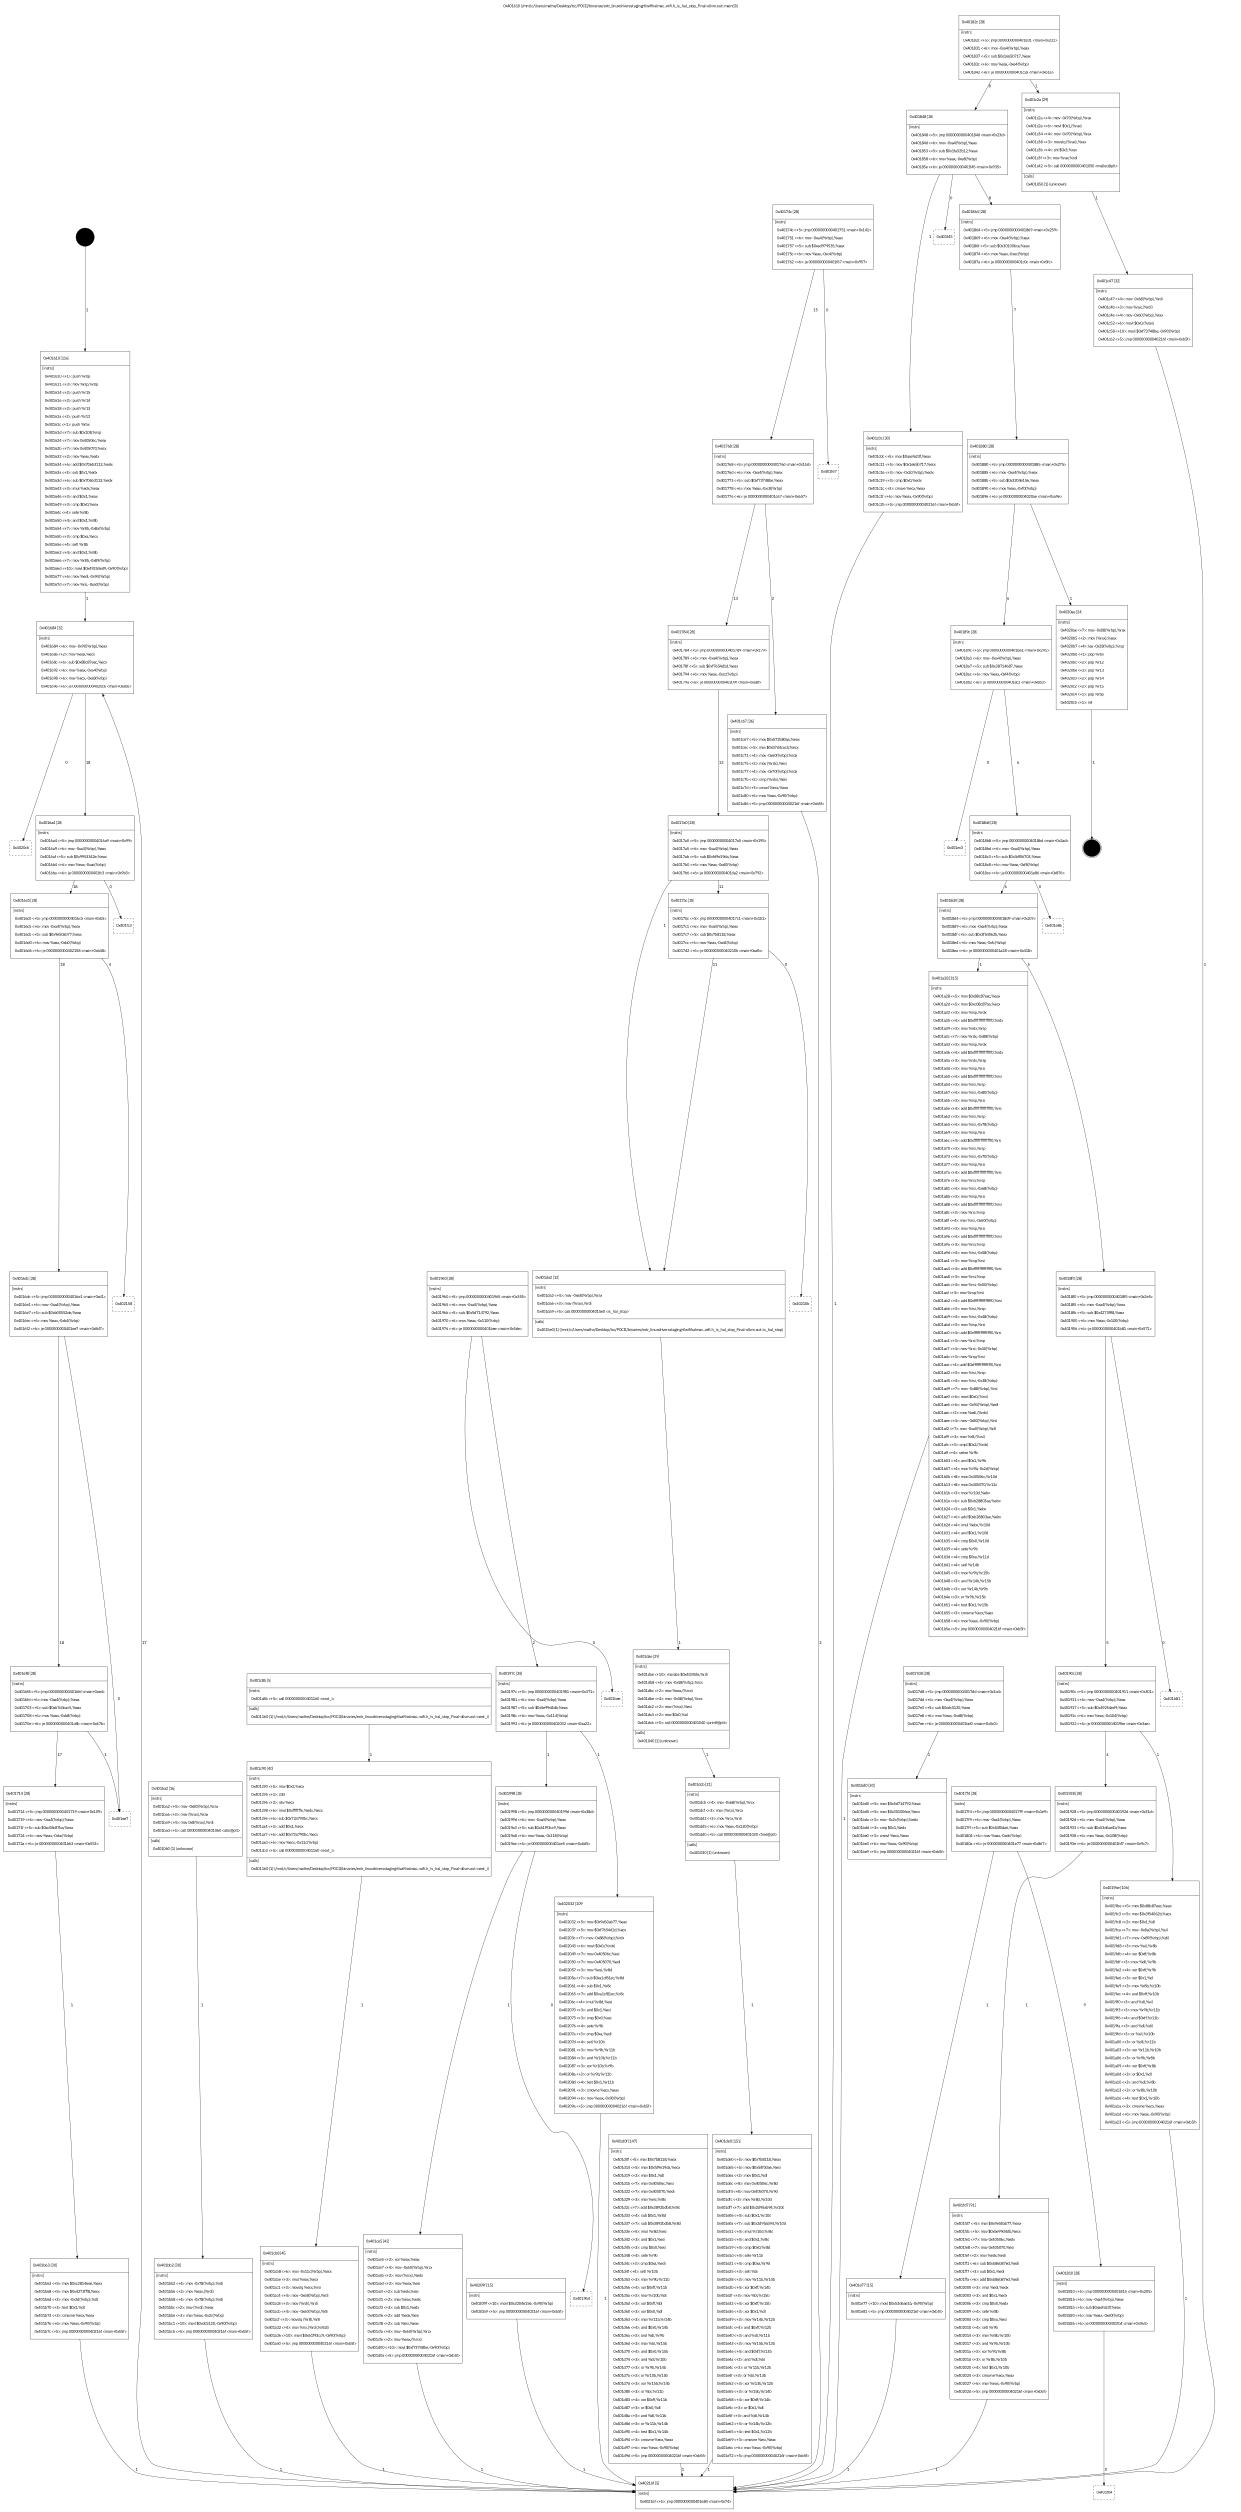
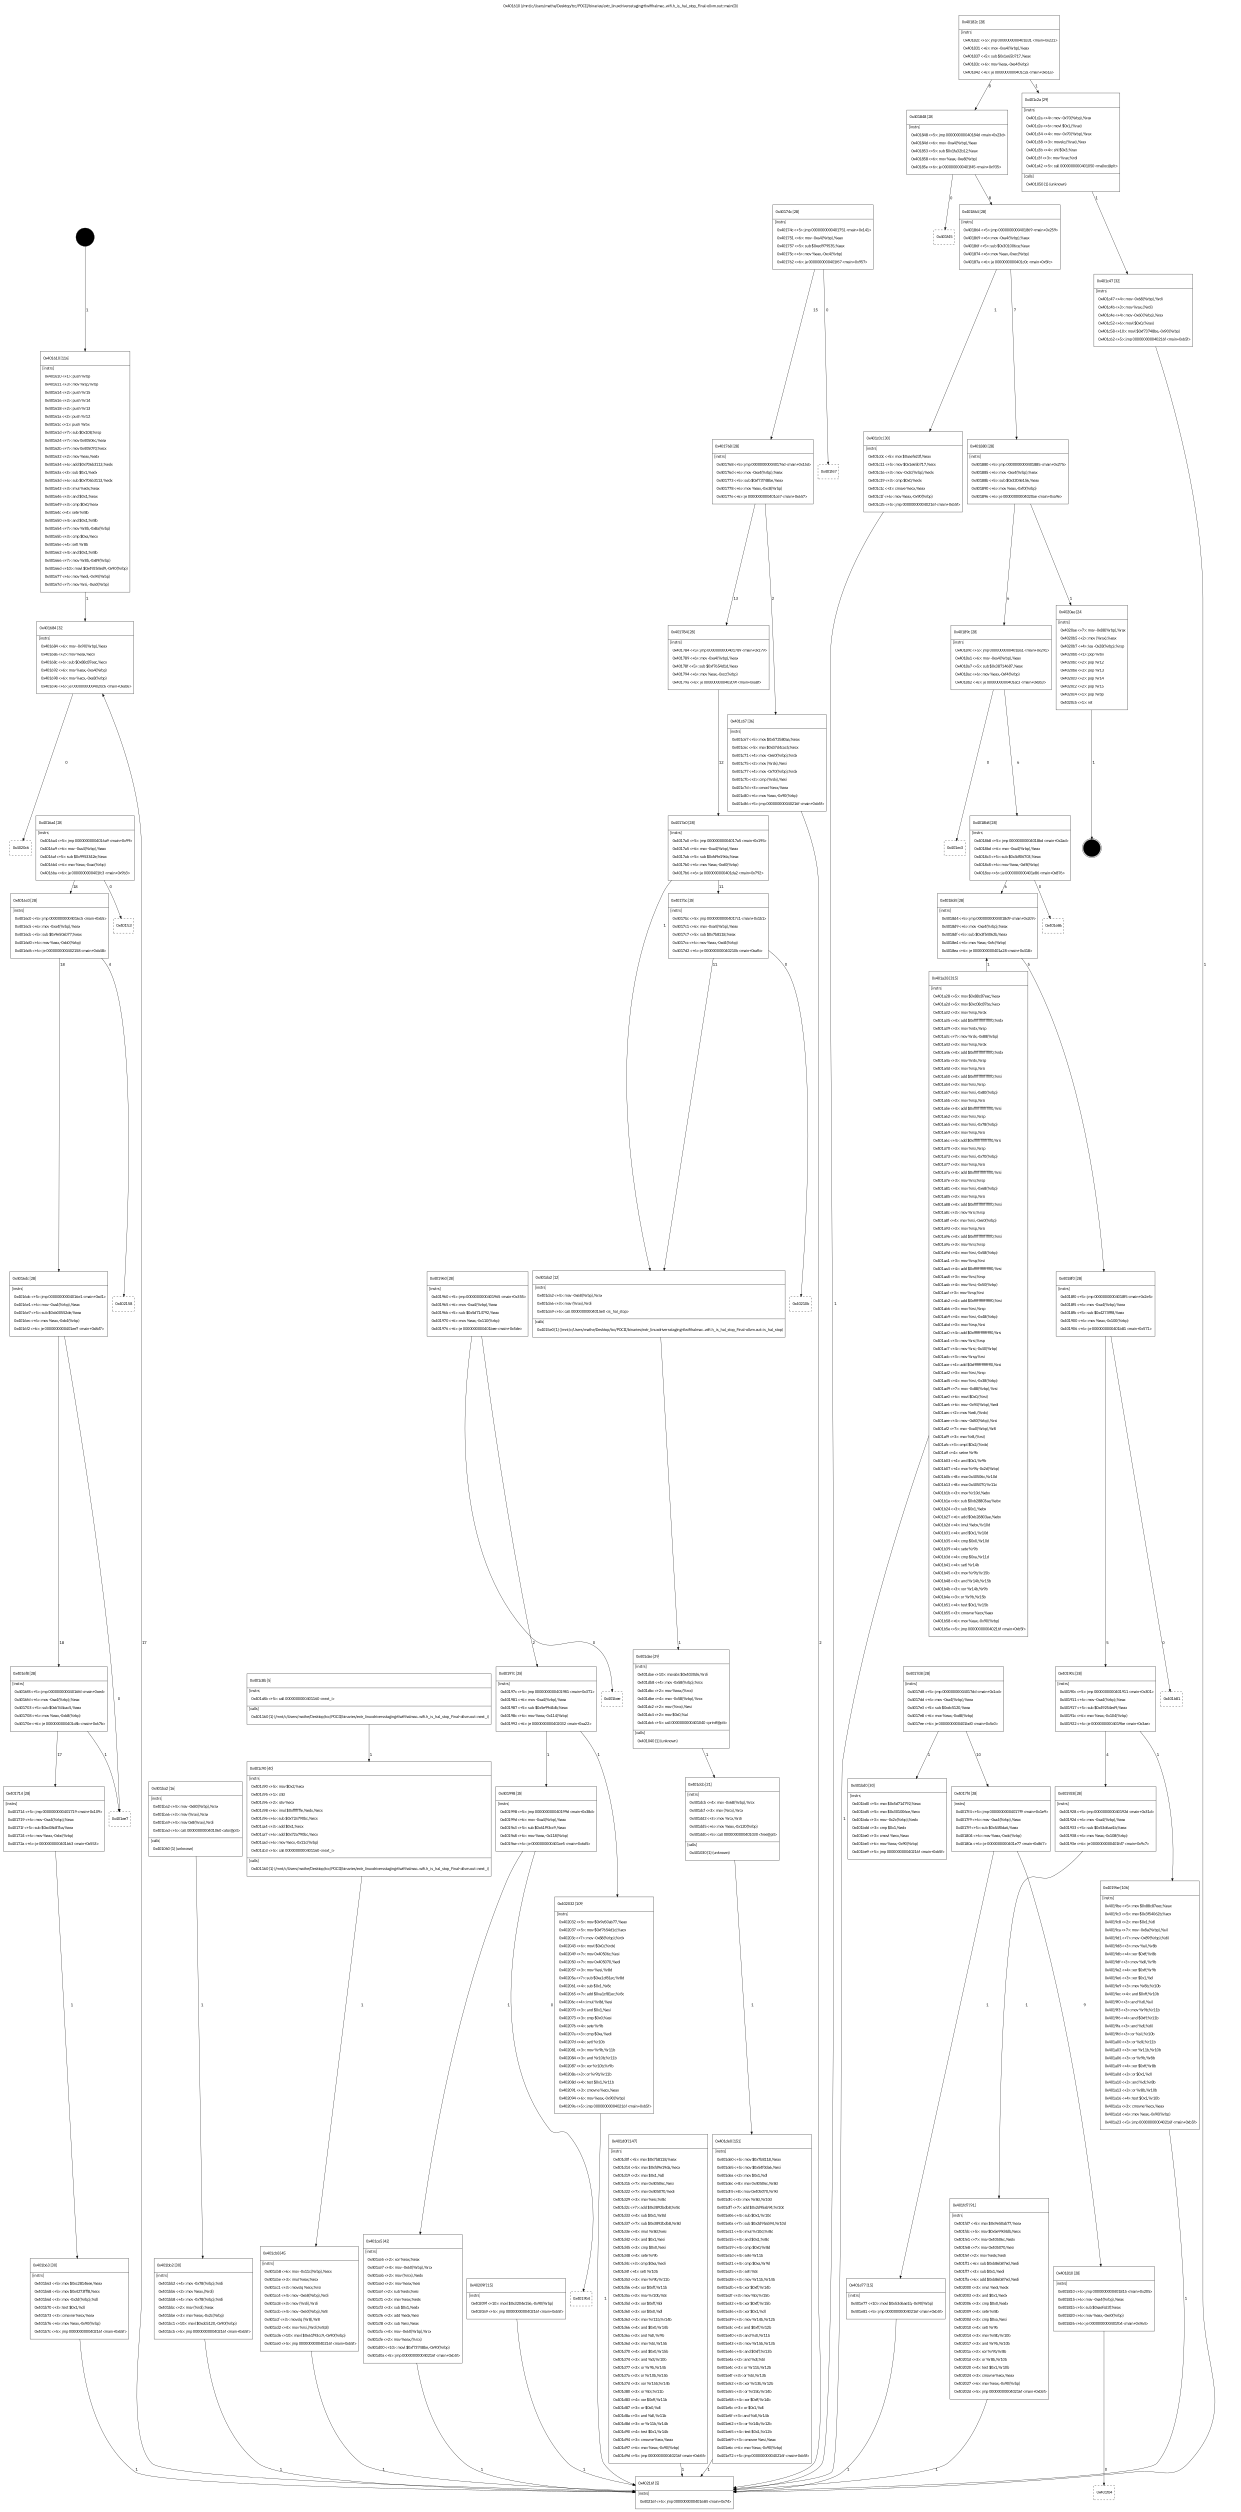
(913, 300) -> (964, 349)
(85, 754) -> none
(979, 963) -> (987, 966)
none -> (977, 1758)
